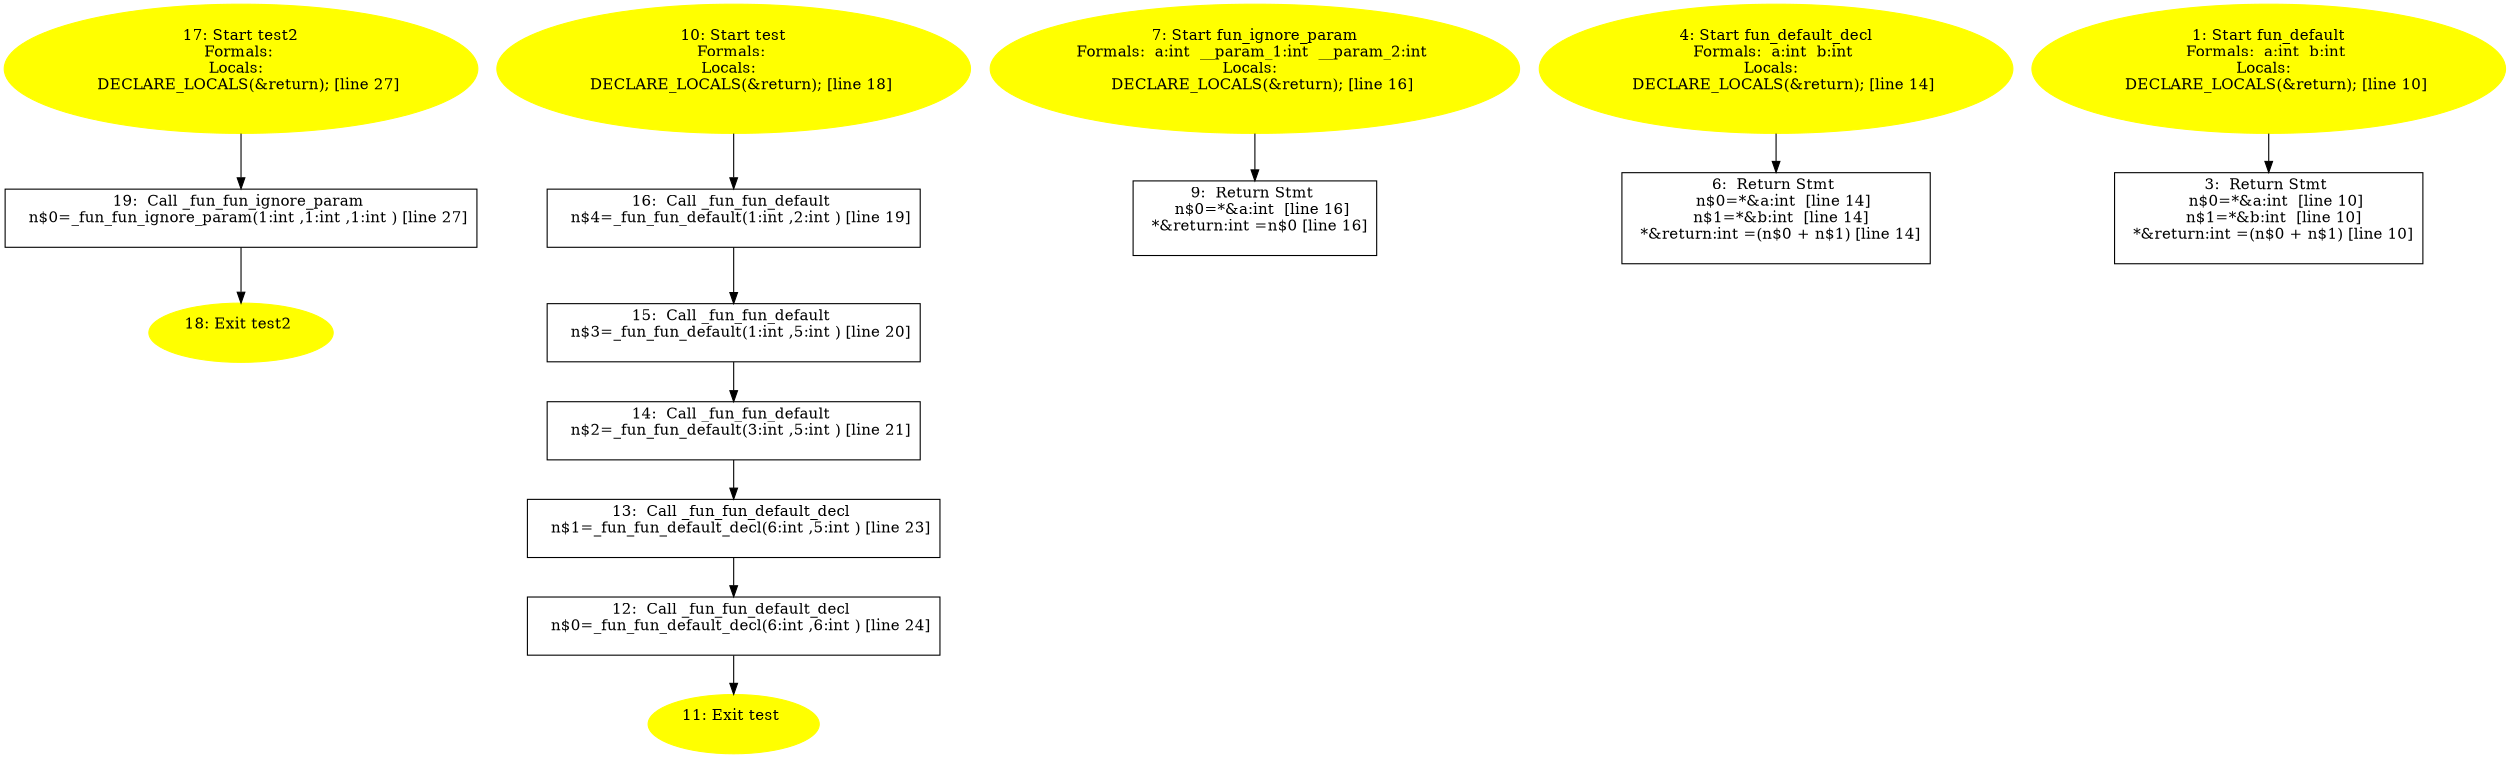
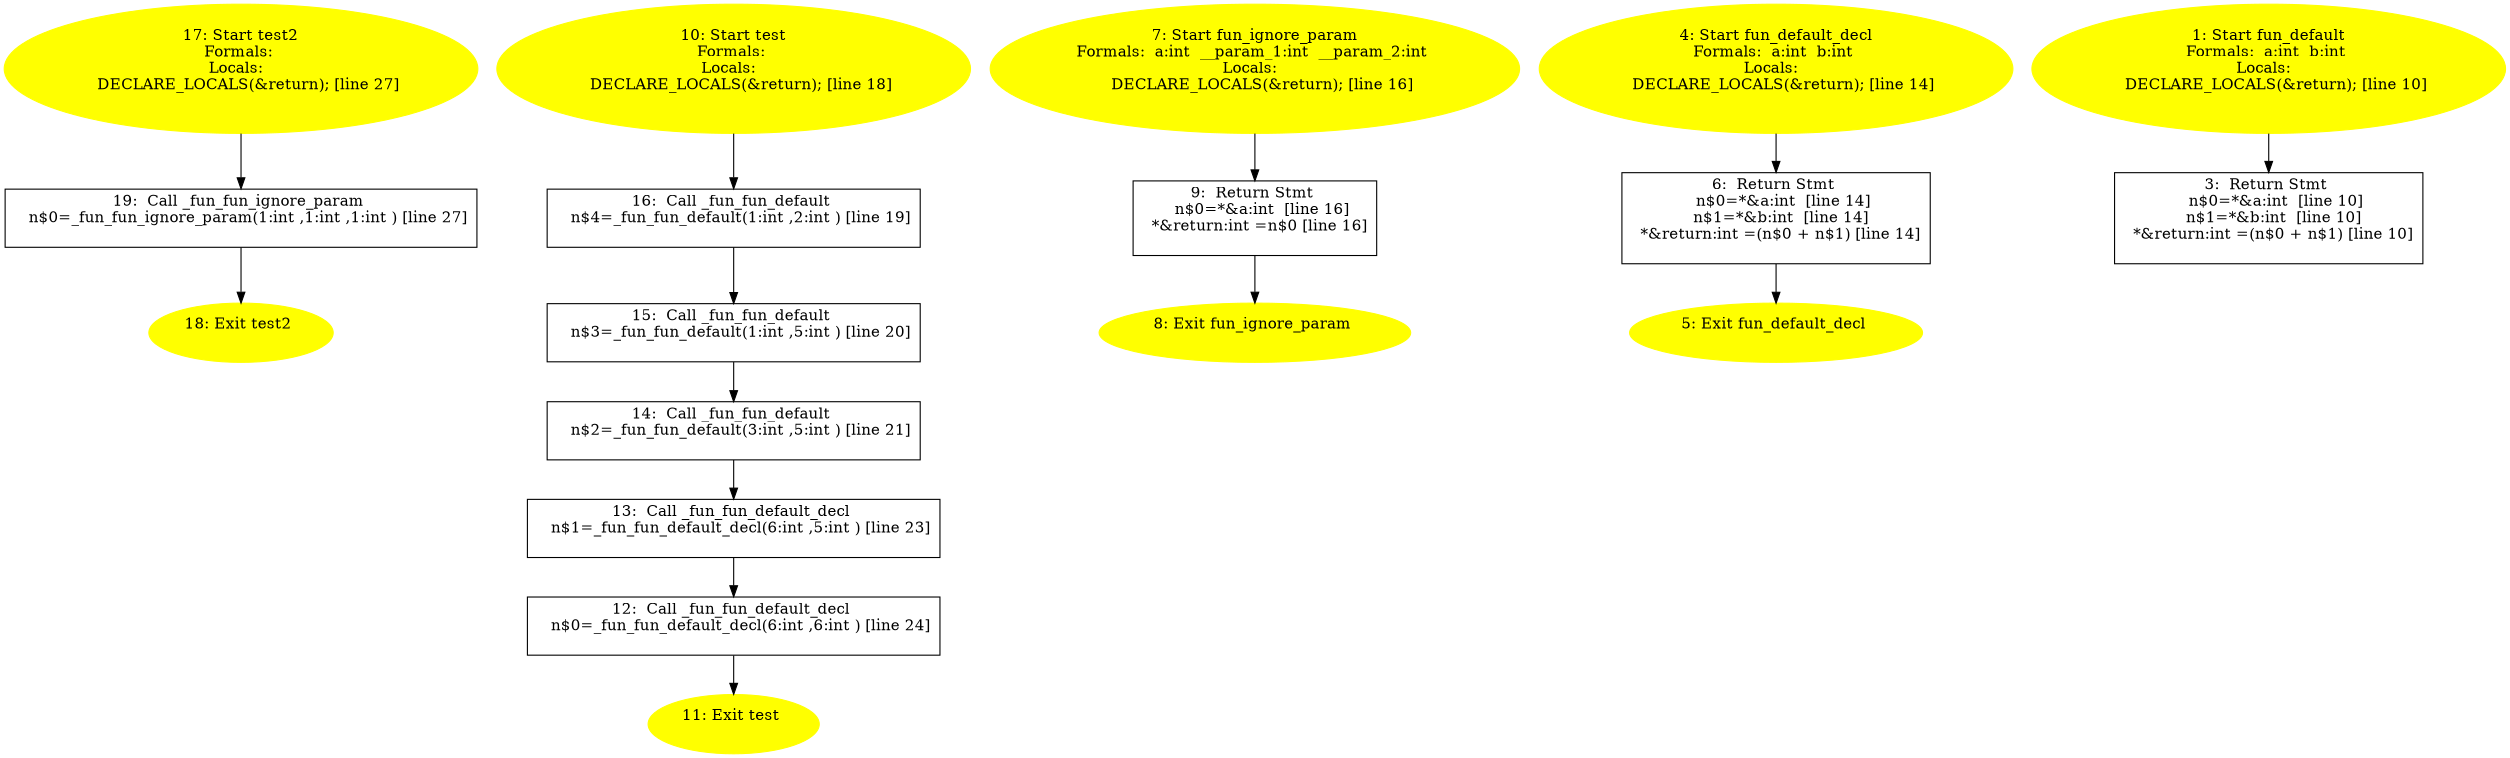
none -> (1255, 333)
none -> (1776, 333)
